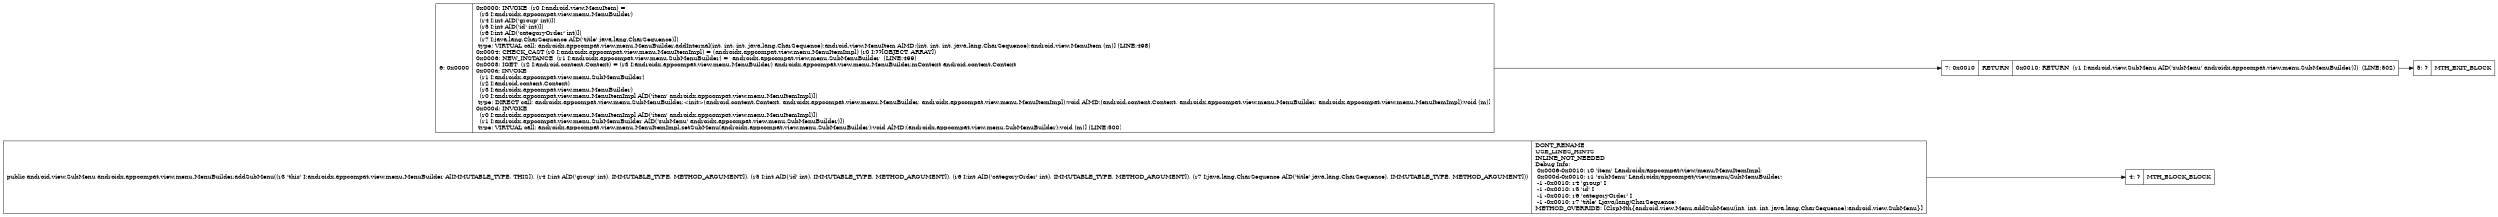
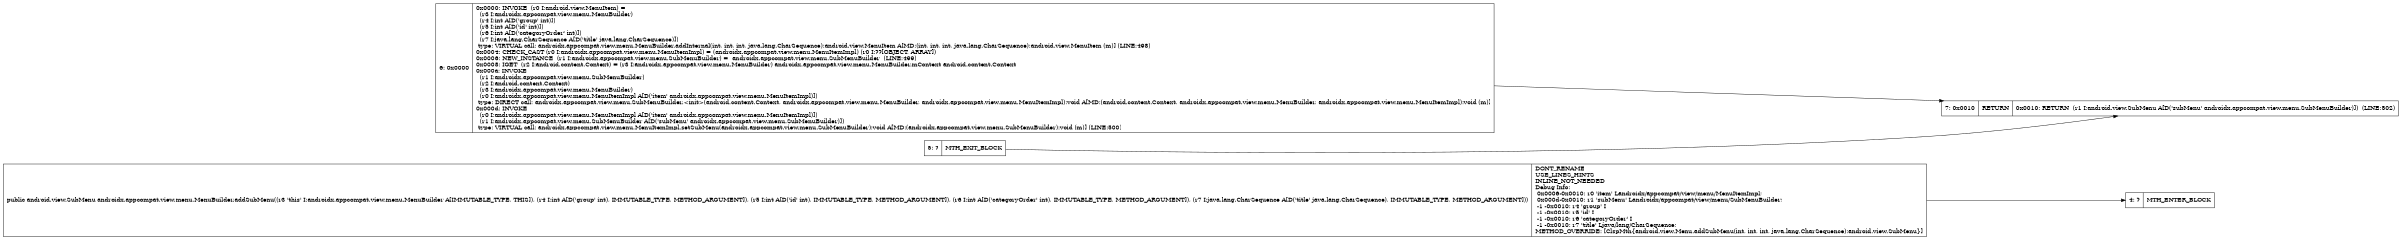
(2404, 68) -> (1560, 150)
(2179, 177) -> (2179, 200)
